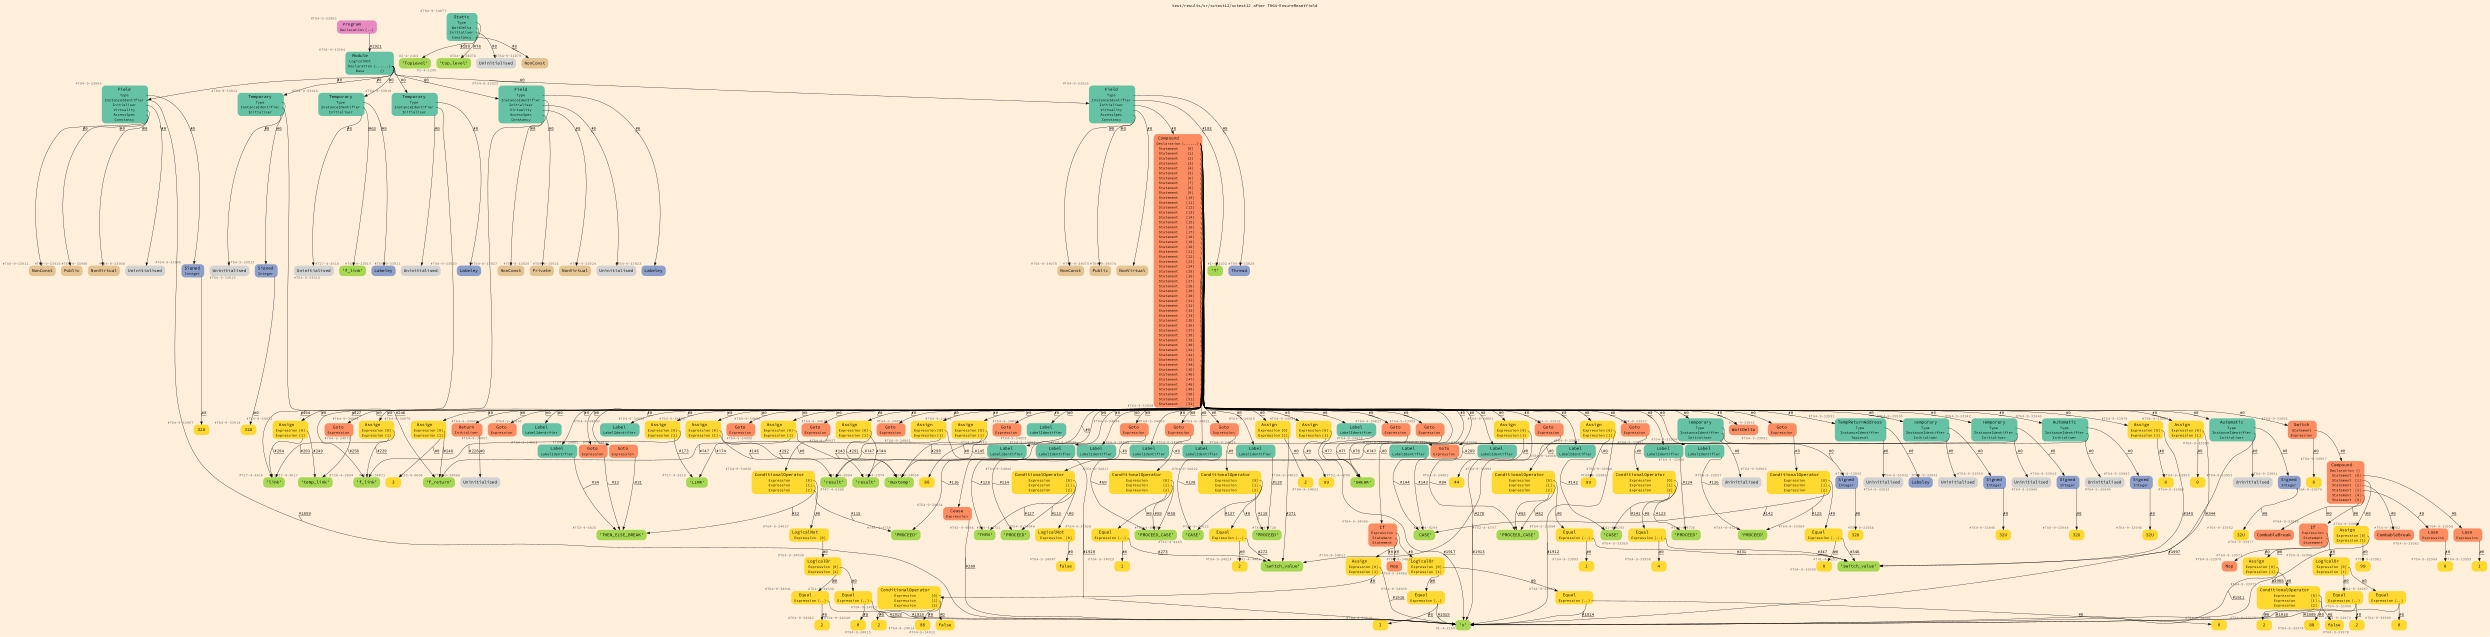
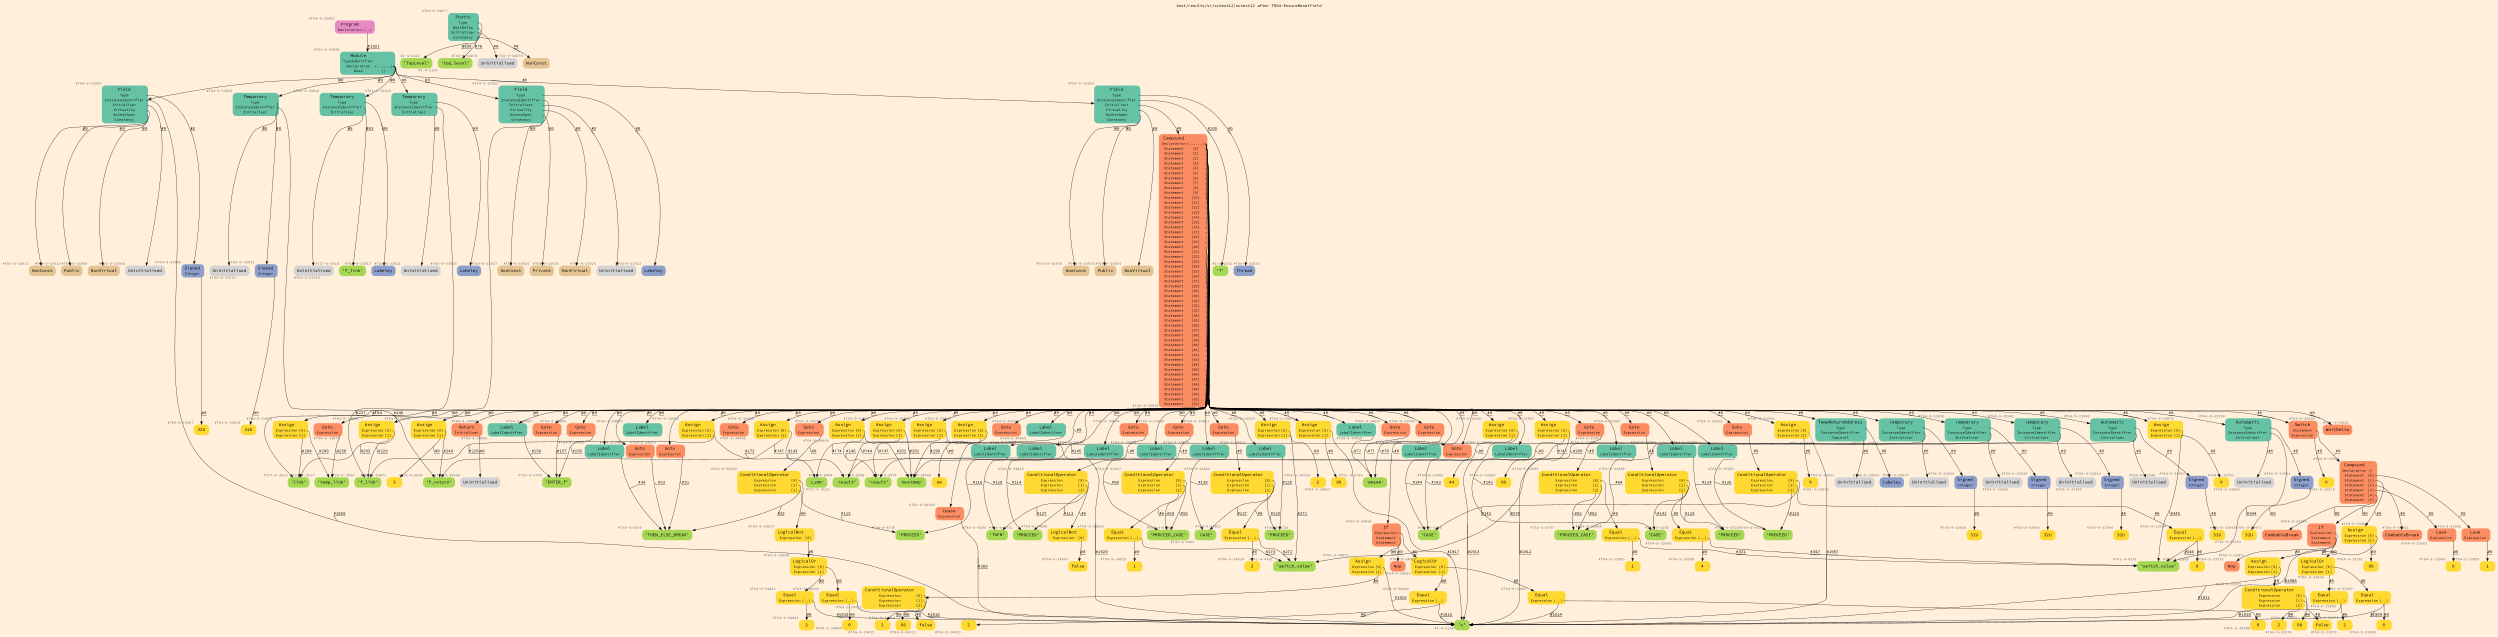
(360, 61) -> (358, 61)
none -> (557, 482)
